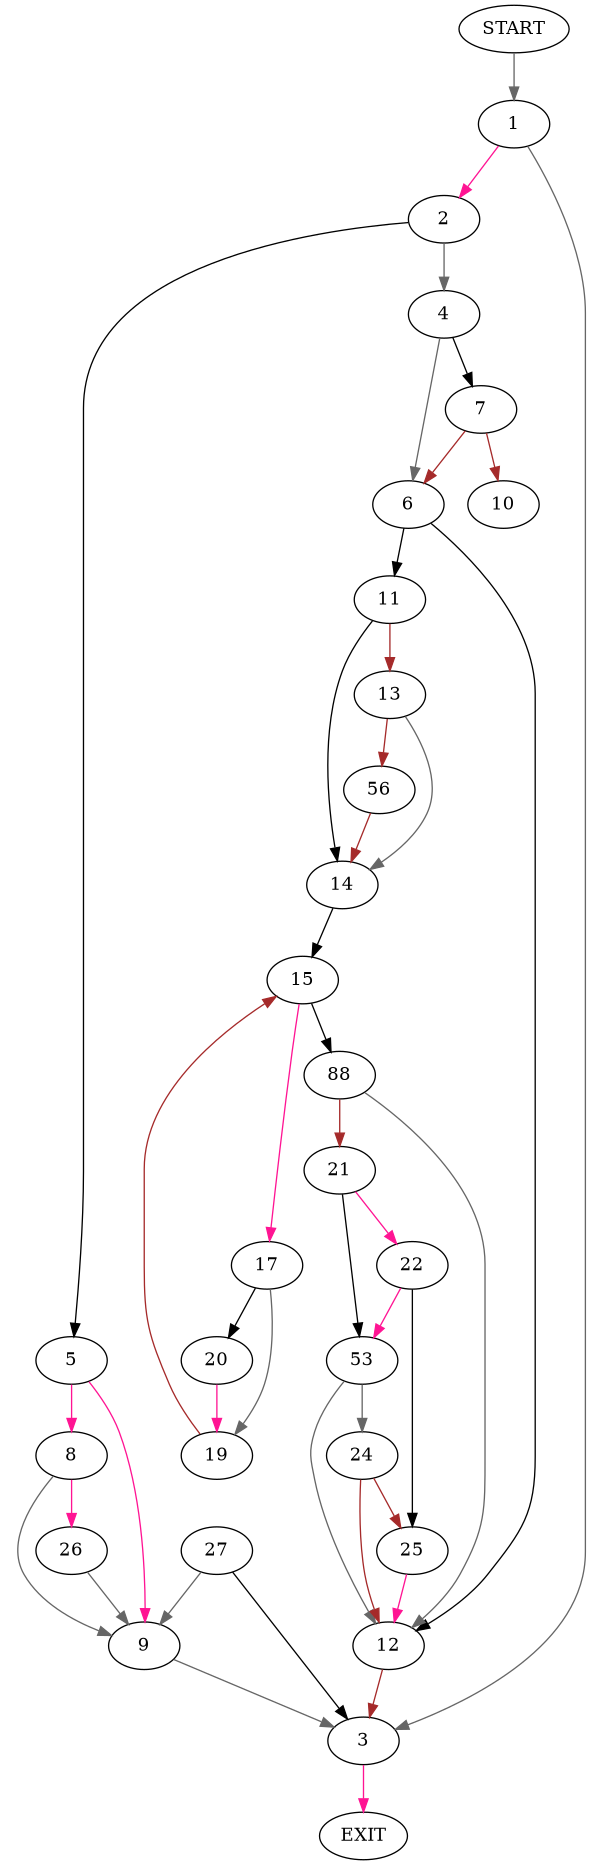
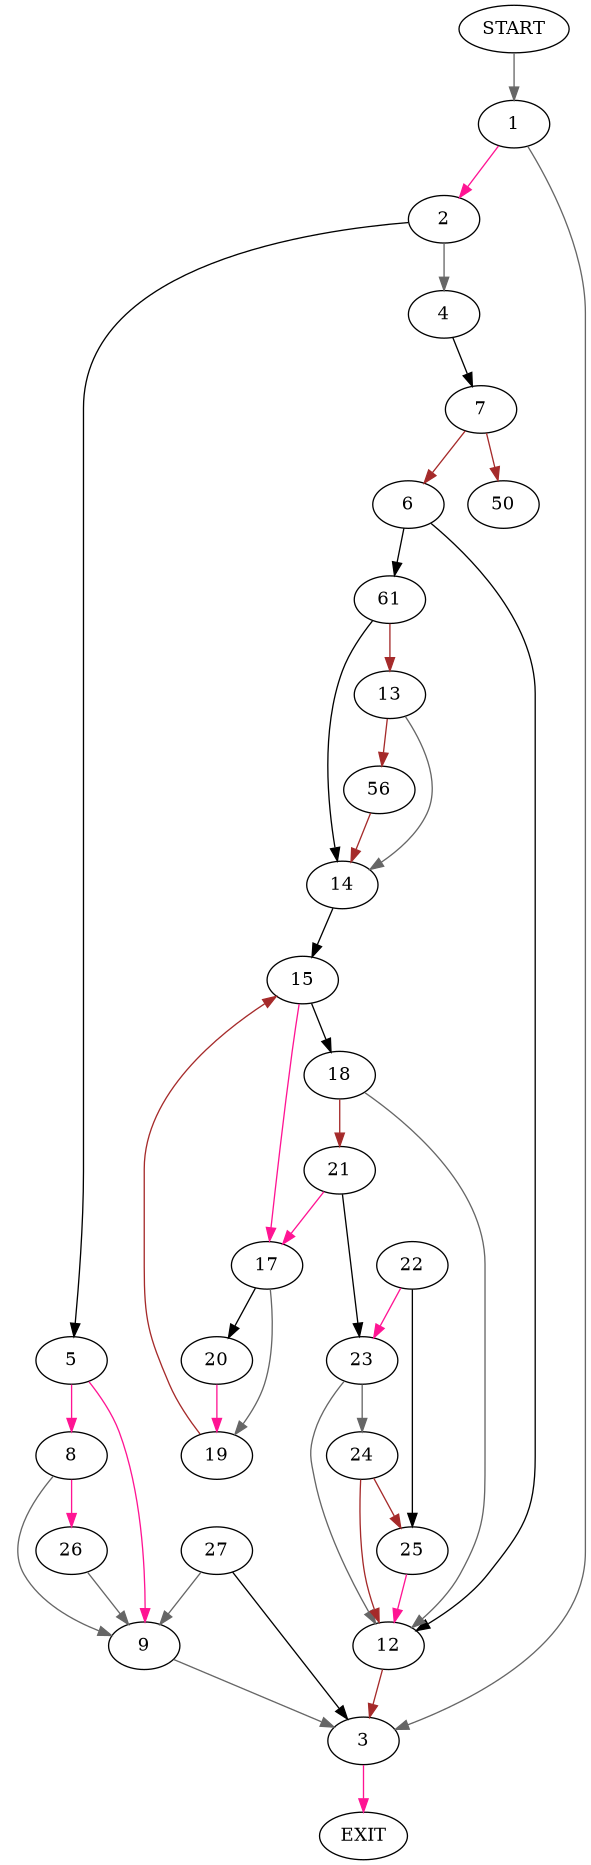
(428, 403) -> none
(504, 505) -> (504, 505)
(390, 600) -> (390, 600)
(340, 1075) -> (340, 1075)
(372, 1213) -> (308, 1213)
(362, 1360) -> (362, 1360)
